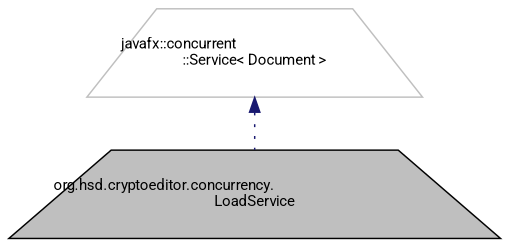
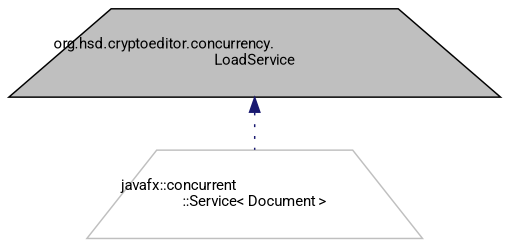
(255, 131) -> (255, 131)
